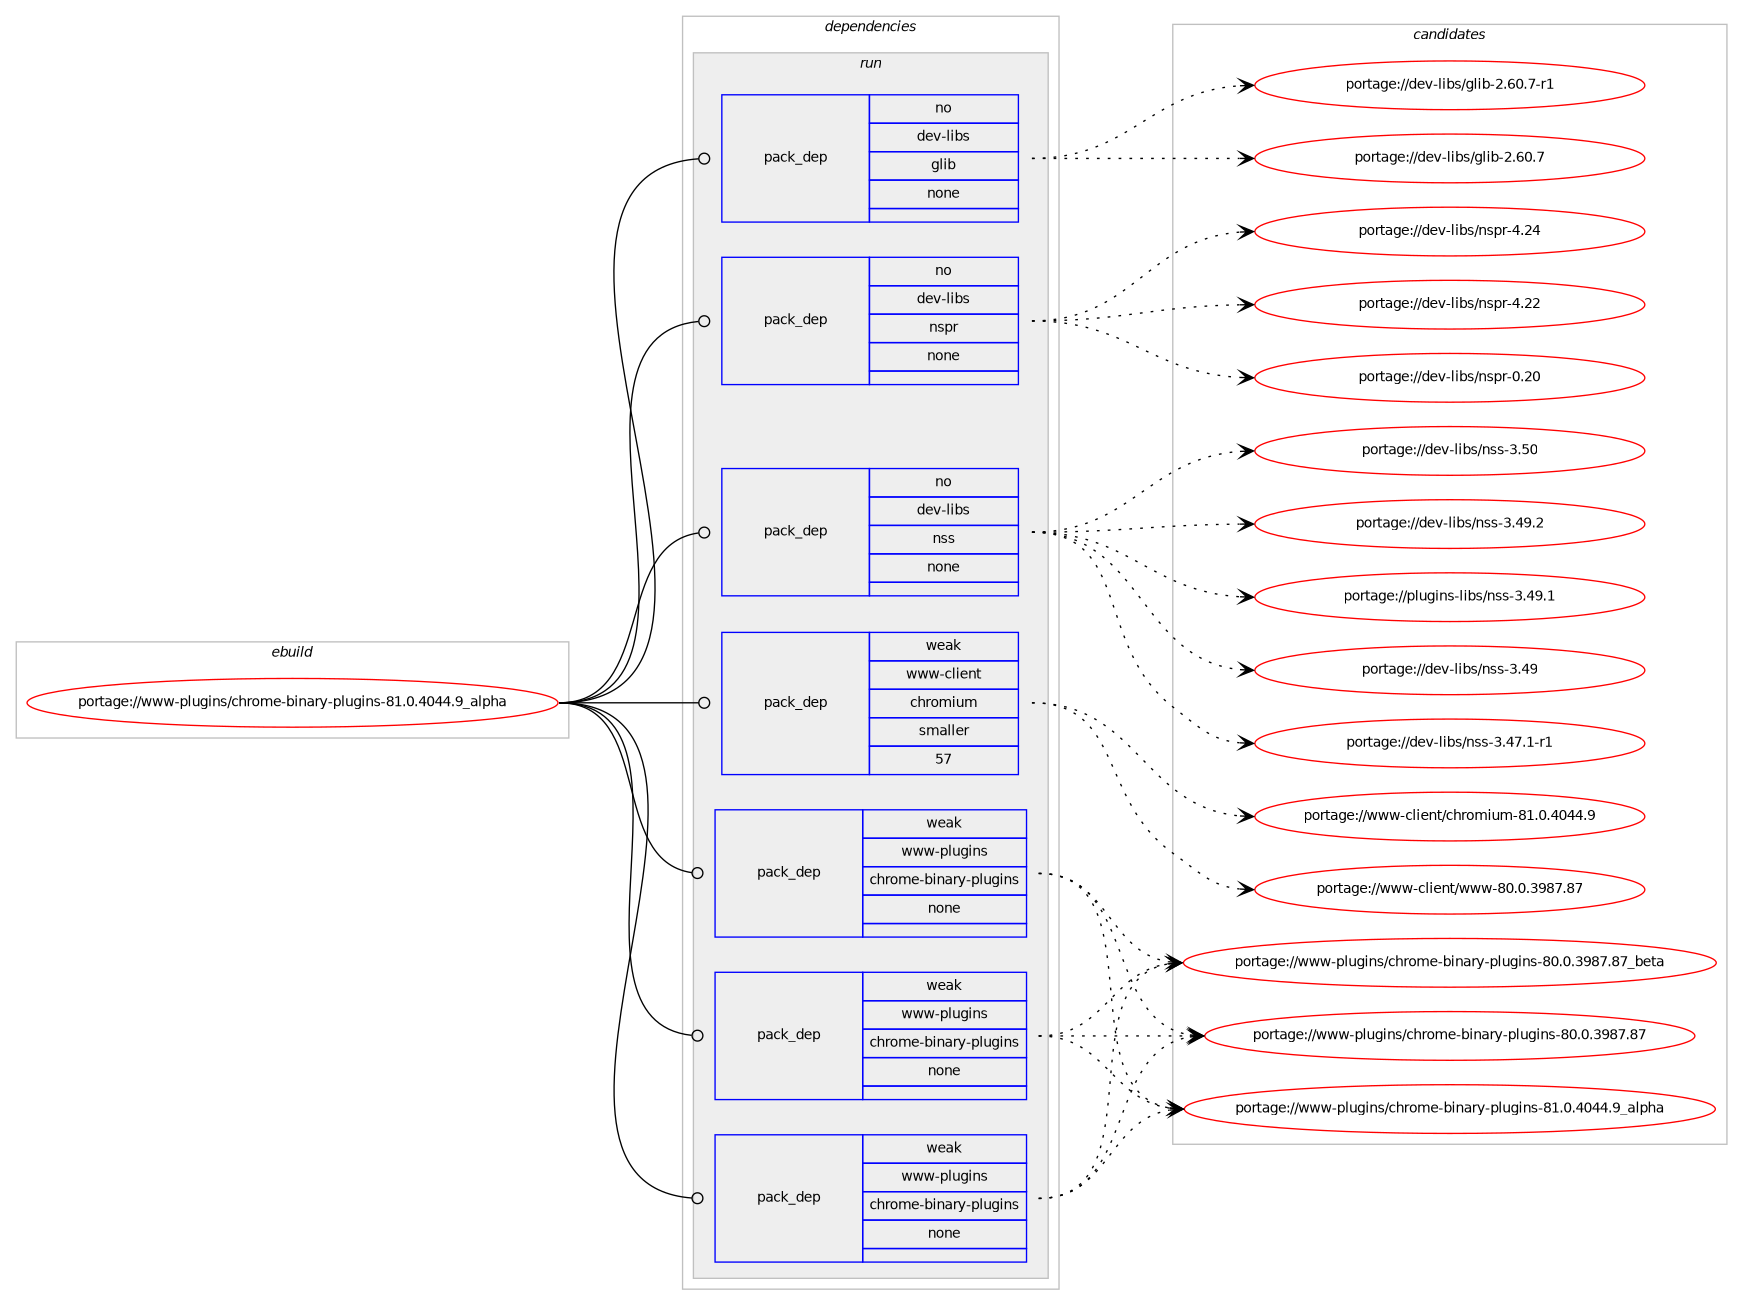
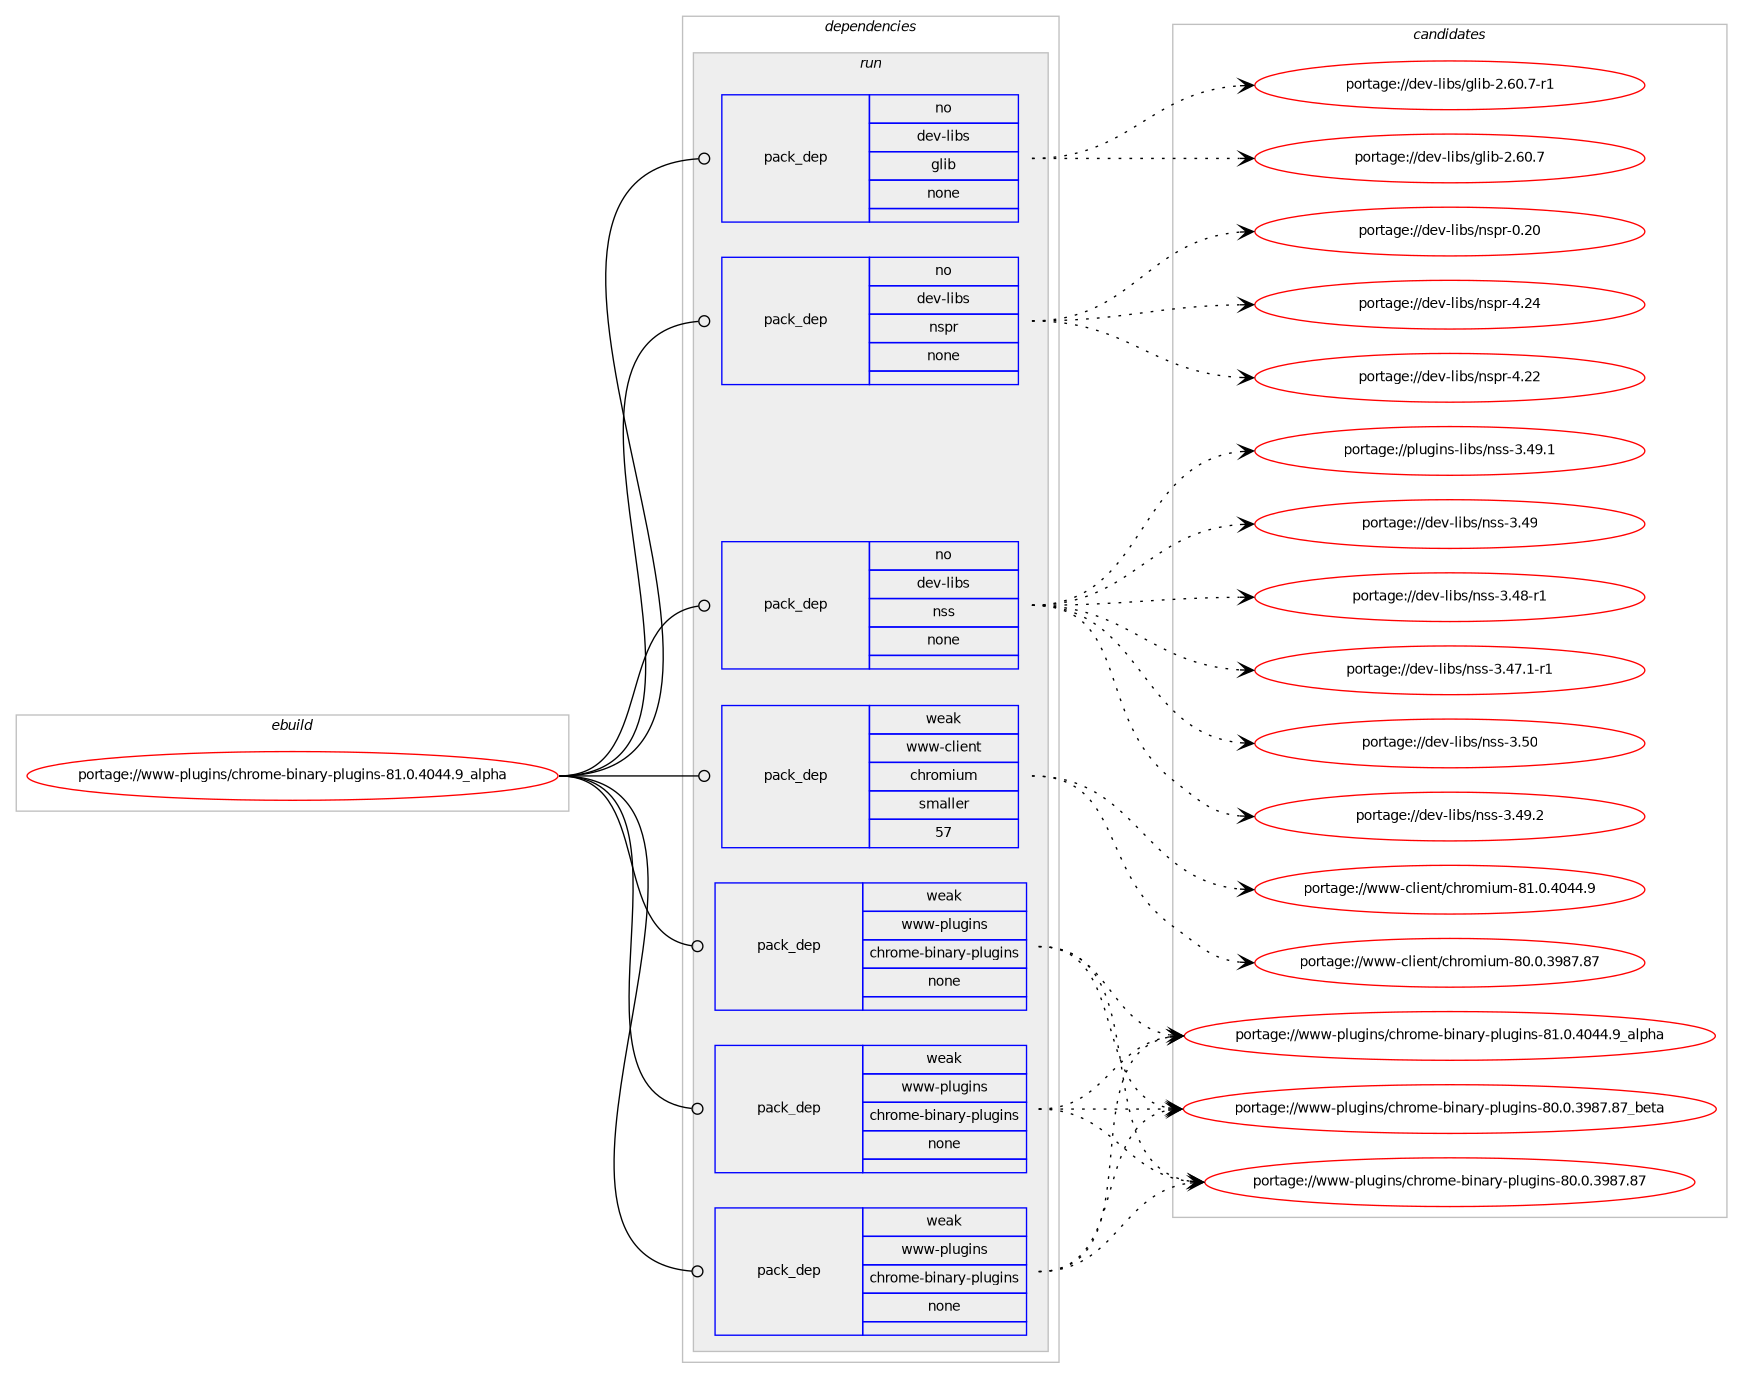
none -> (1450, 597)
(1450, 890) -> (1450, 963)
